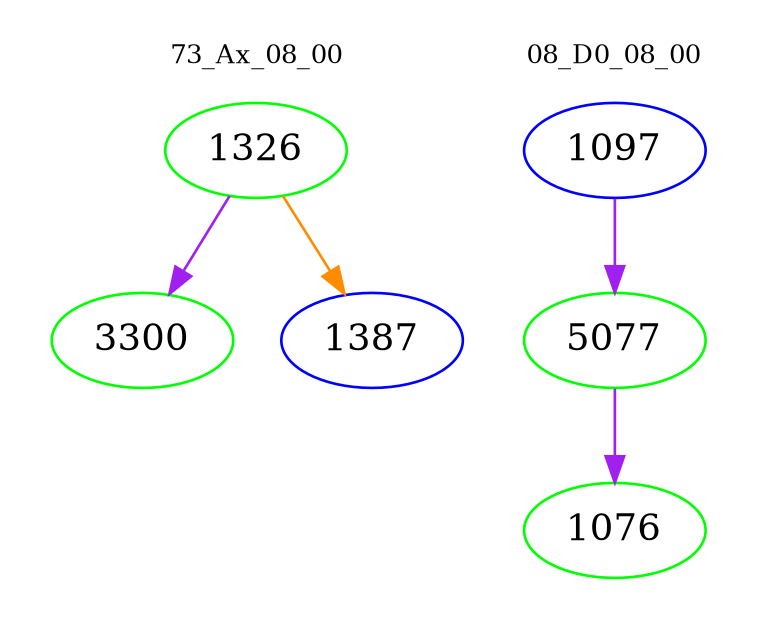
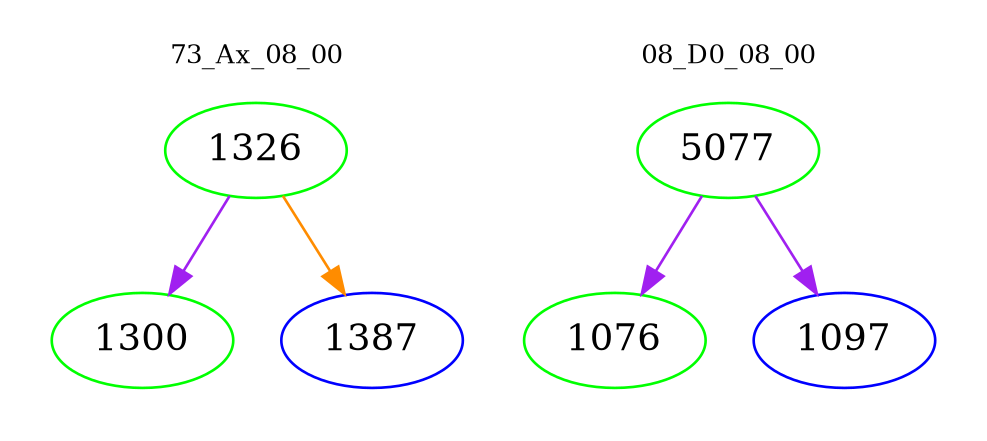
(615, 232) -> (779, 233)
(142, 340) -> (142, 340)
